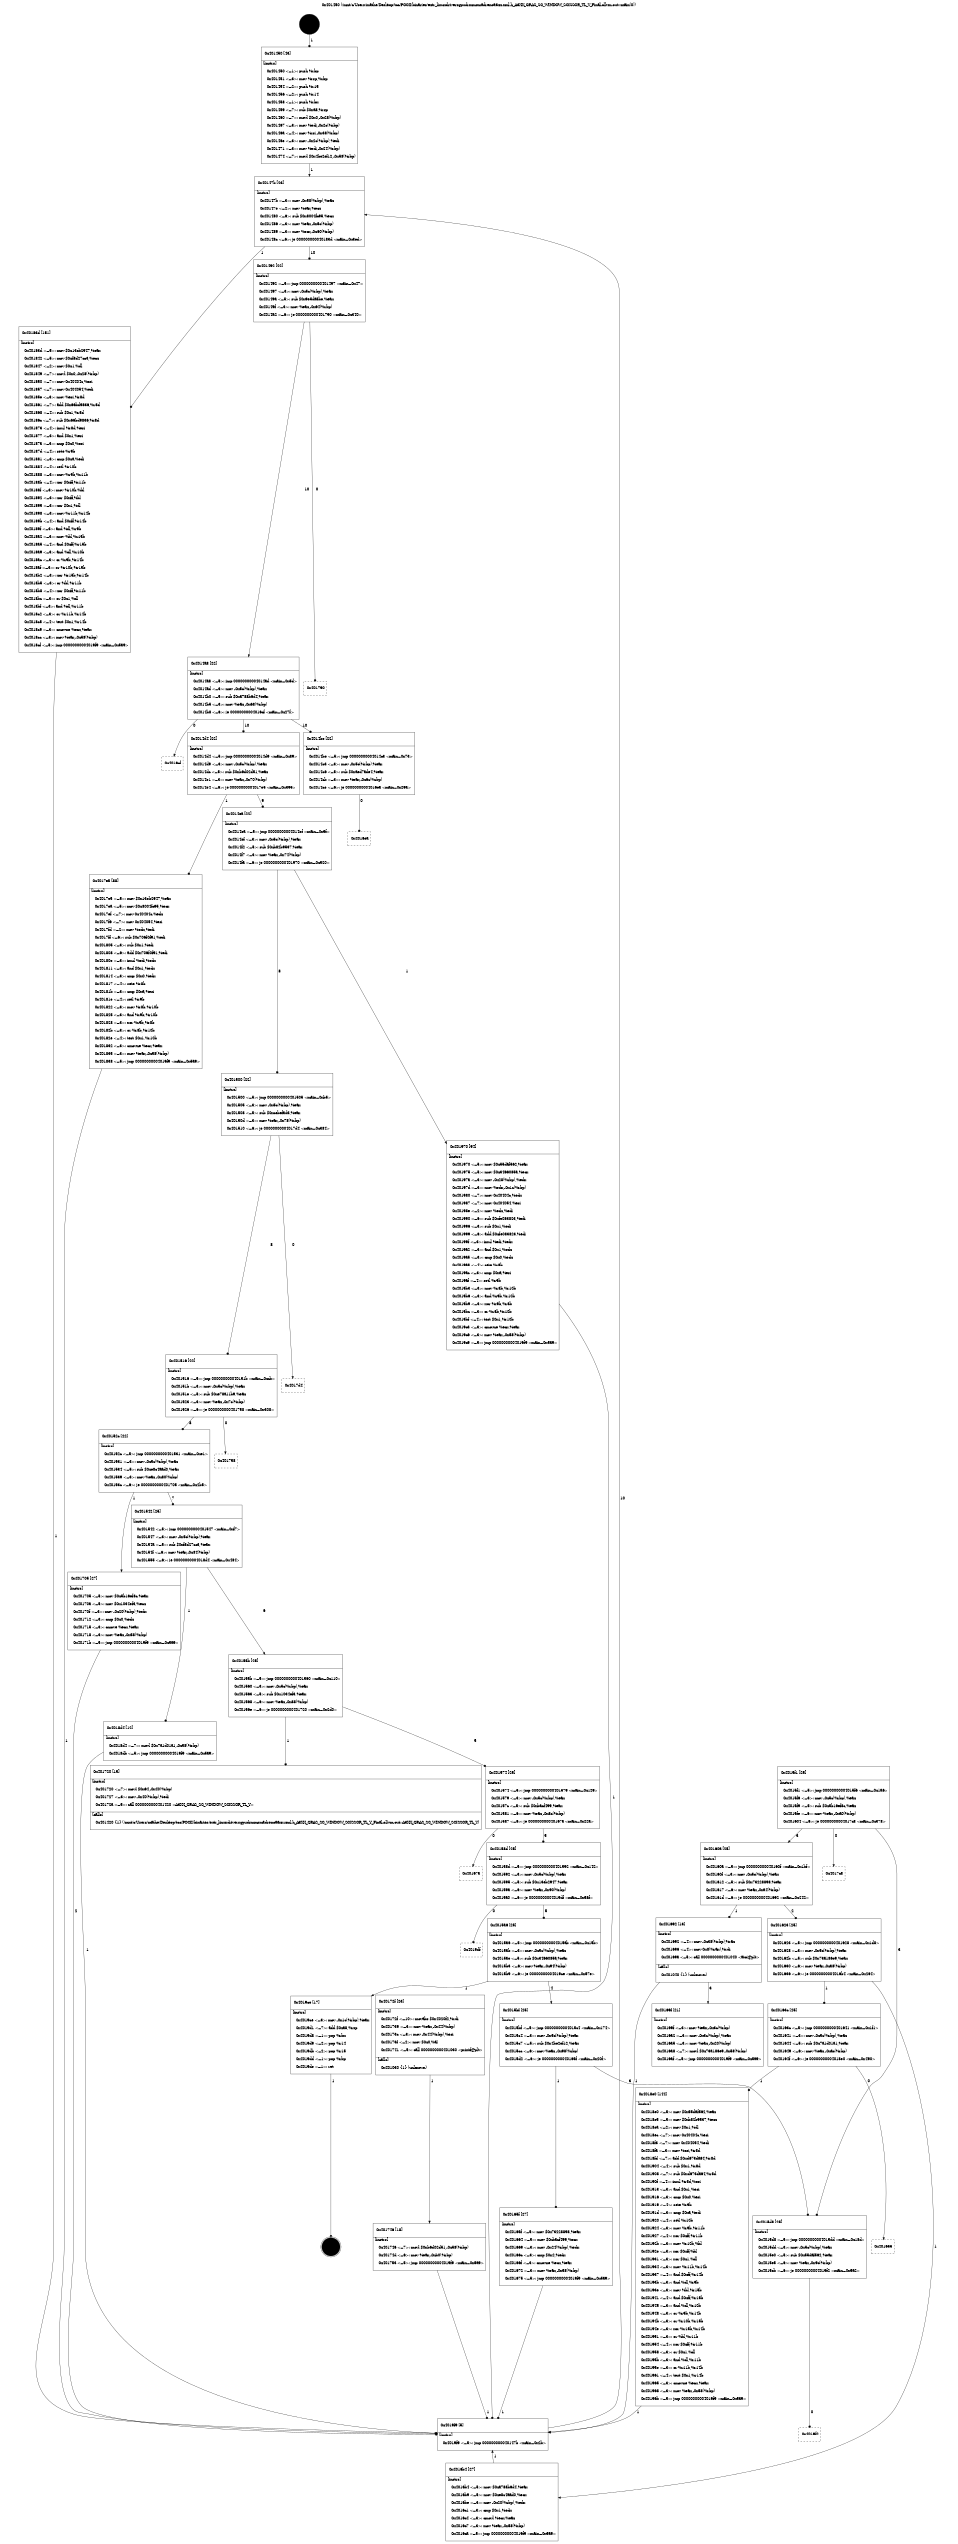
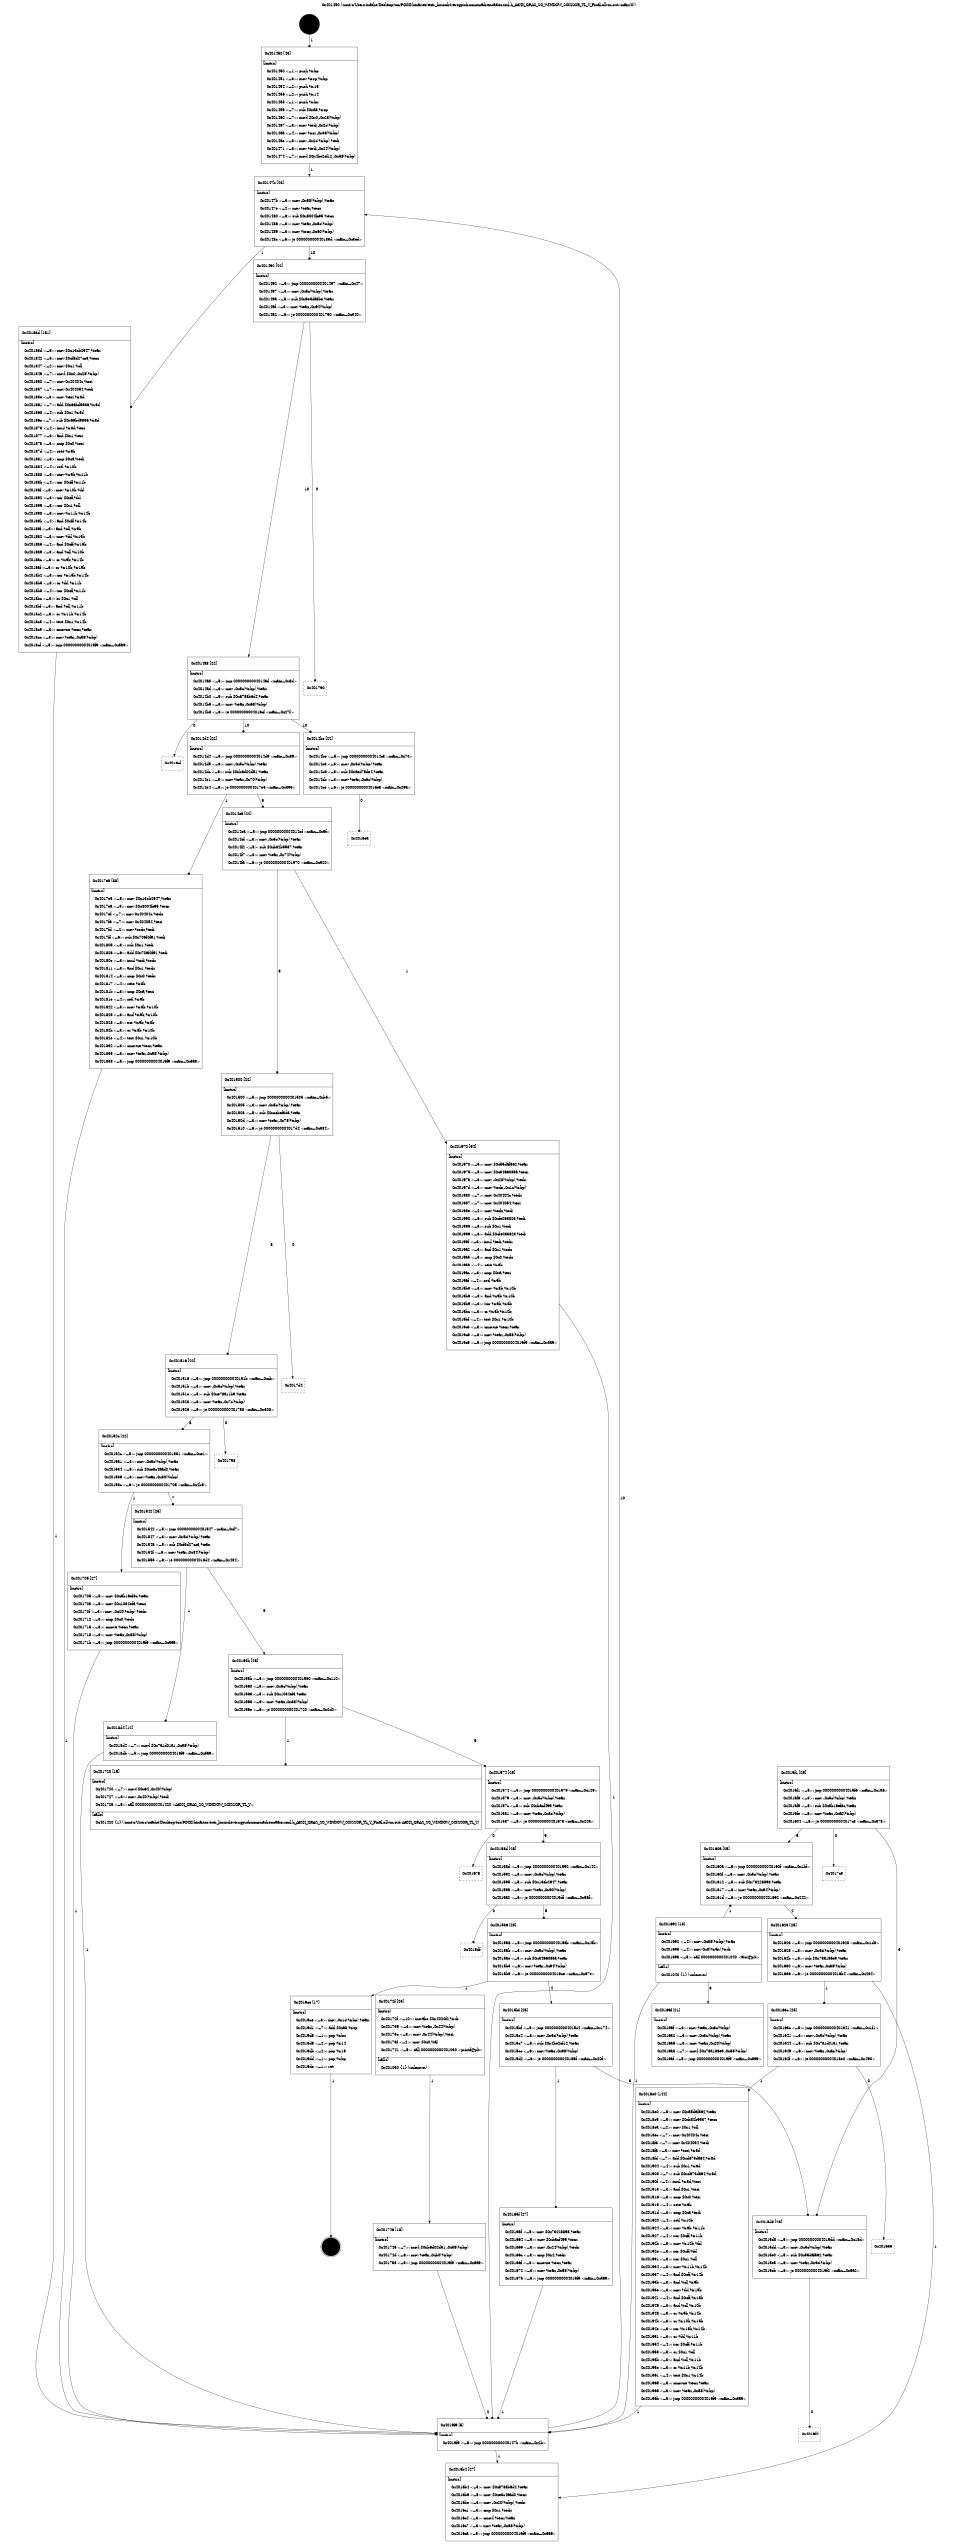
(733, 1910) -> (726, 1912)
(75, 1911) -> (75, 1911)
(487, 2412) -> (487, 2412)
(493, 2458) -> (497, 2455)
